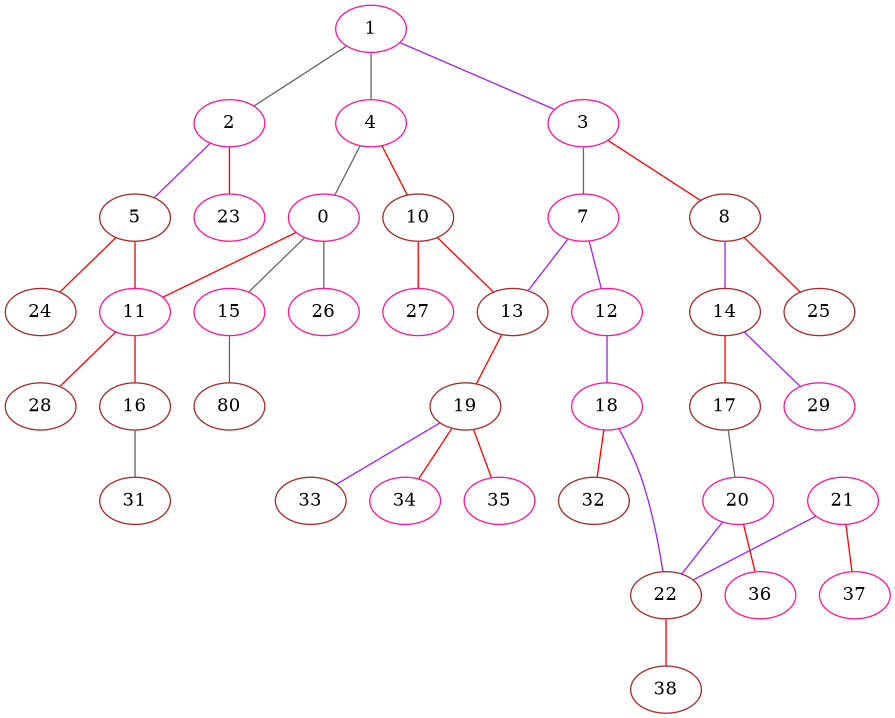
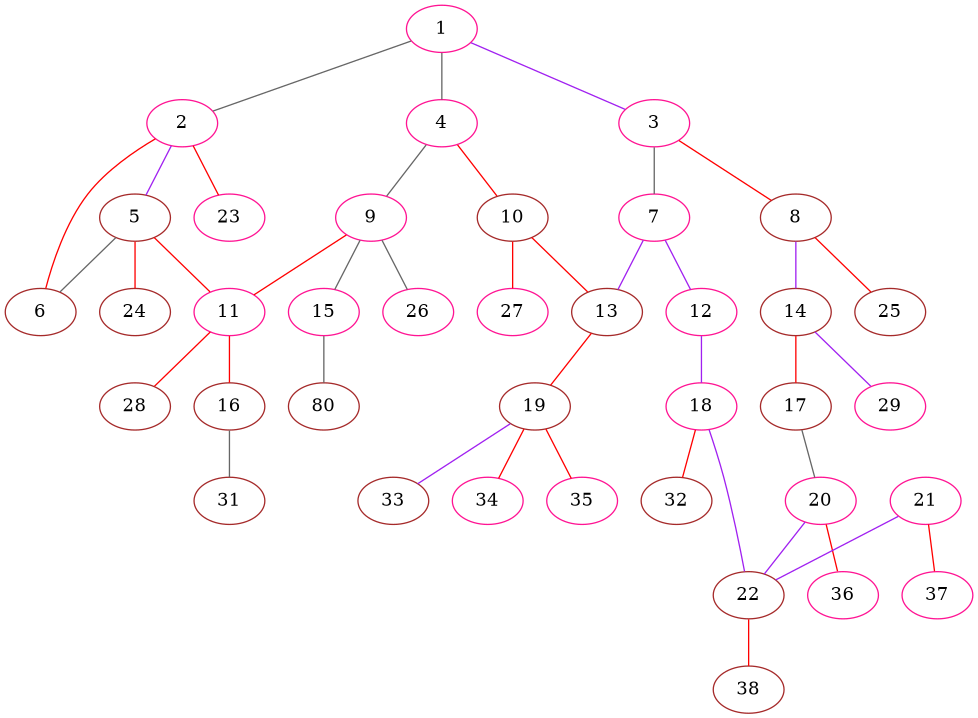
(324, 218) -> (371, 218)
none -> (41, 312)
